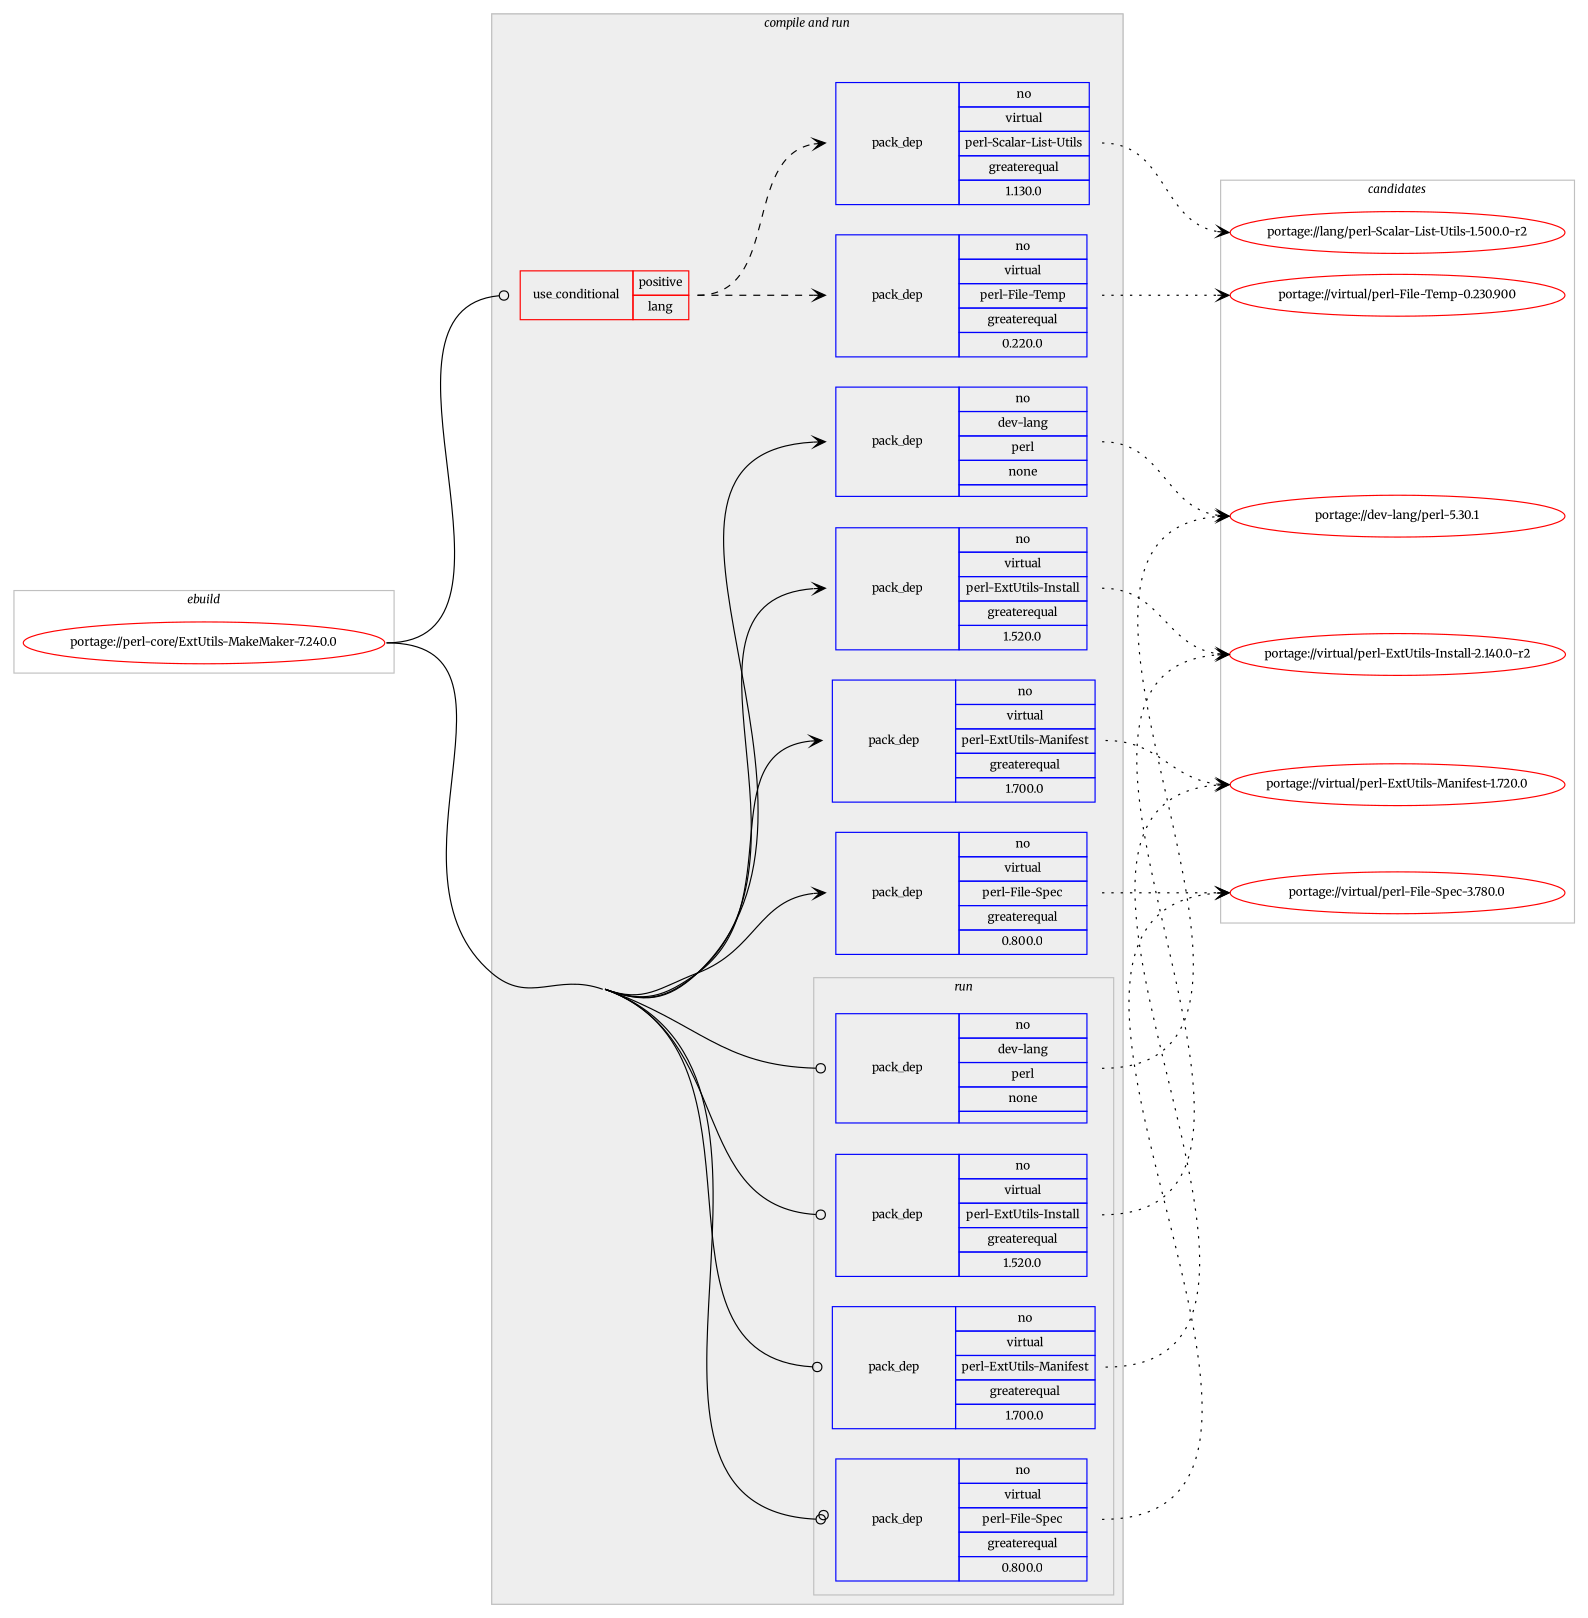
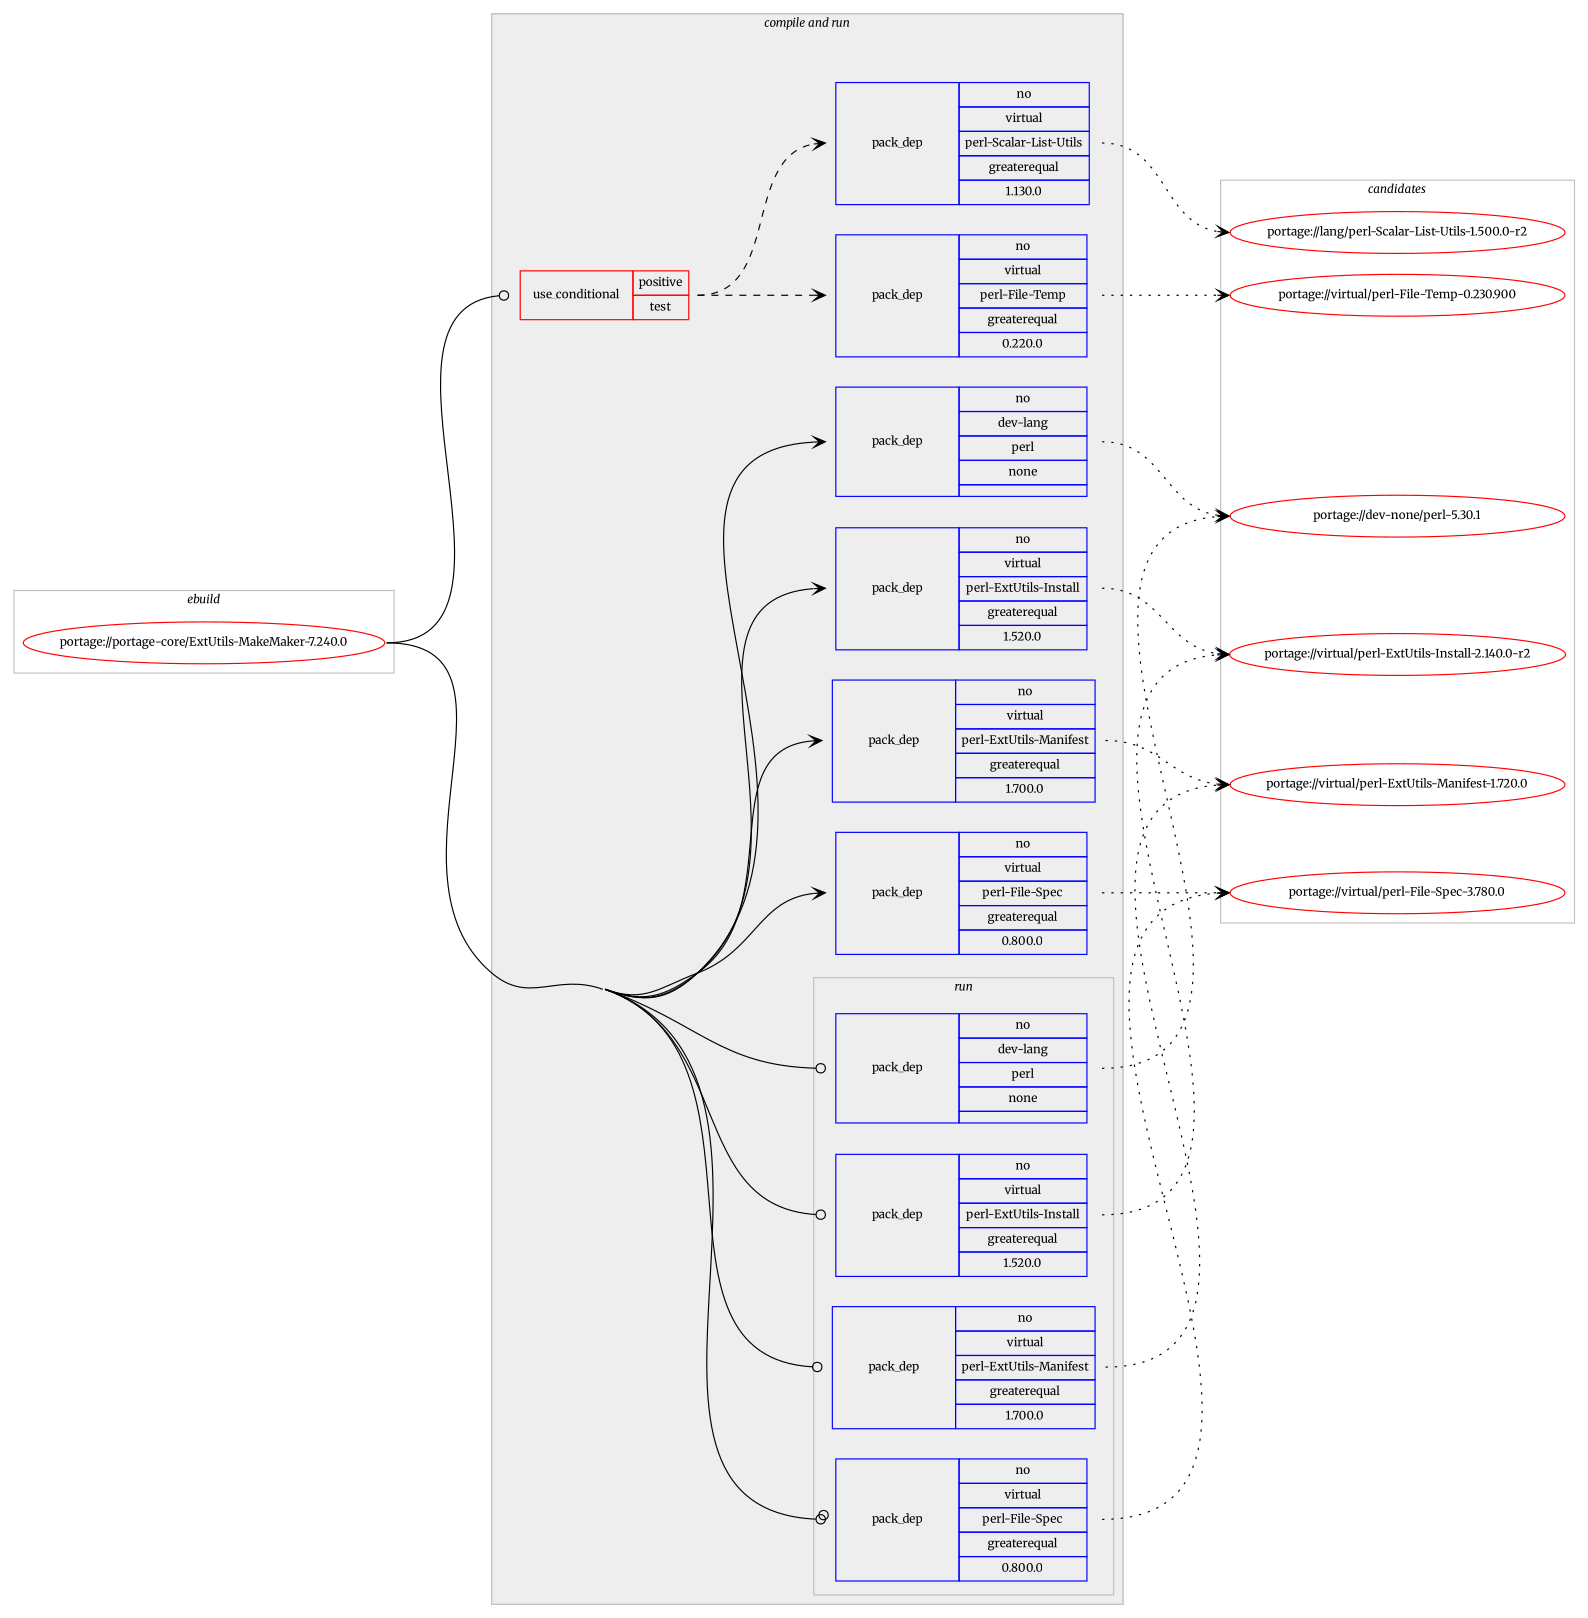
(661, 307) -> (661, 307)
(1398, 516) -> (1398, 516)
(204, 643) -> (204, 643)
